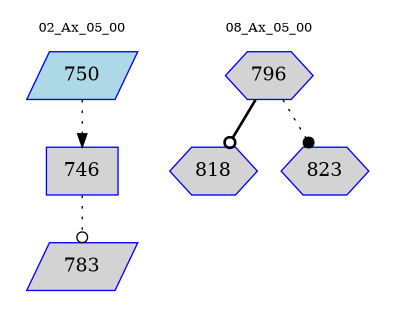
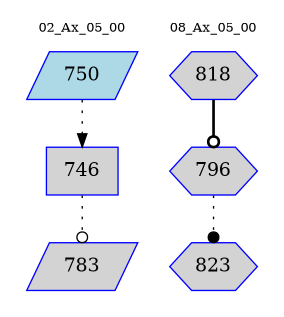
(244, 119) -> (214, 118)
